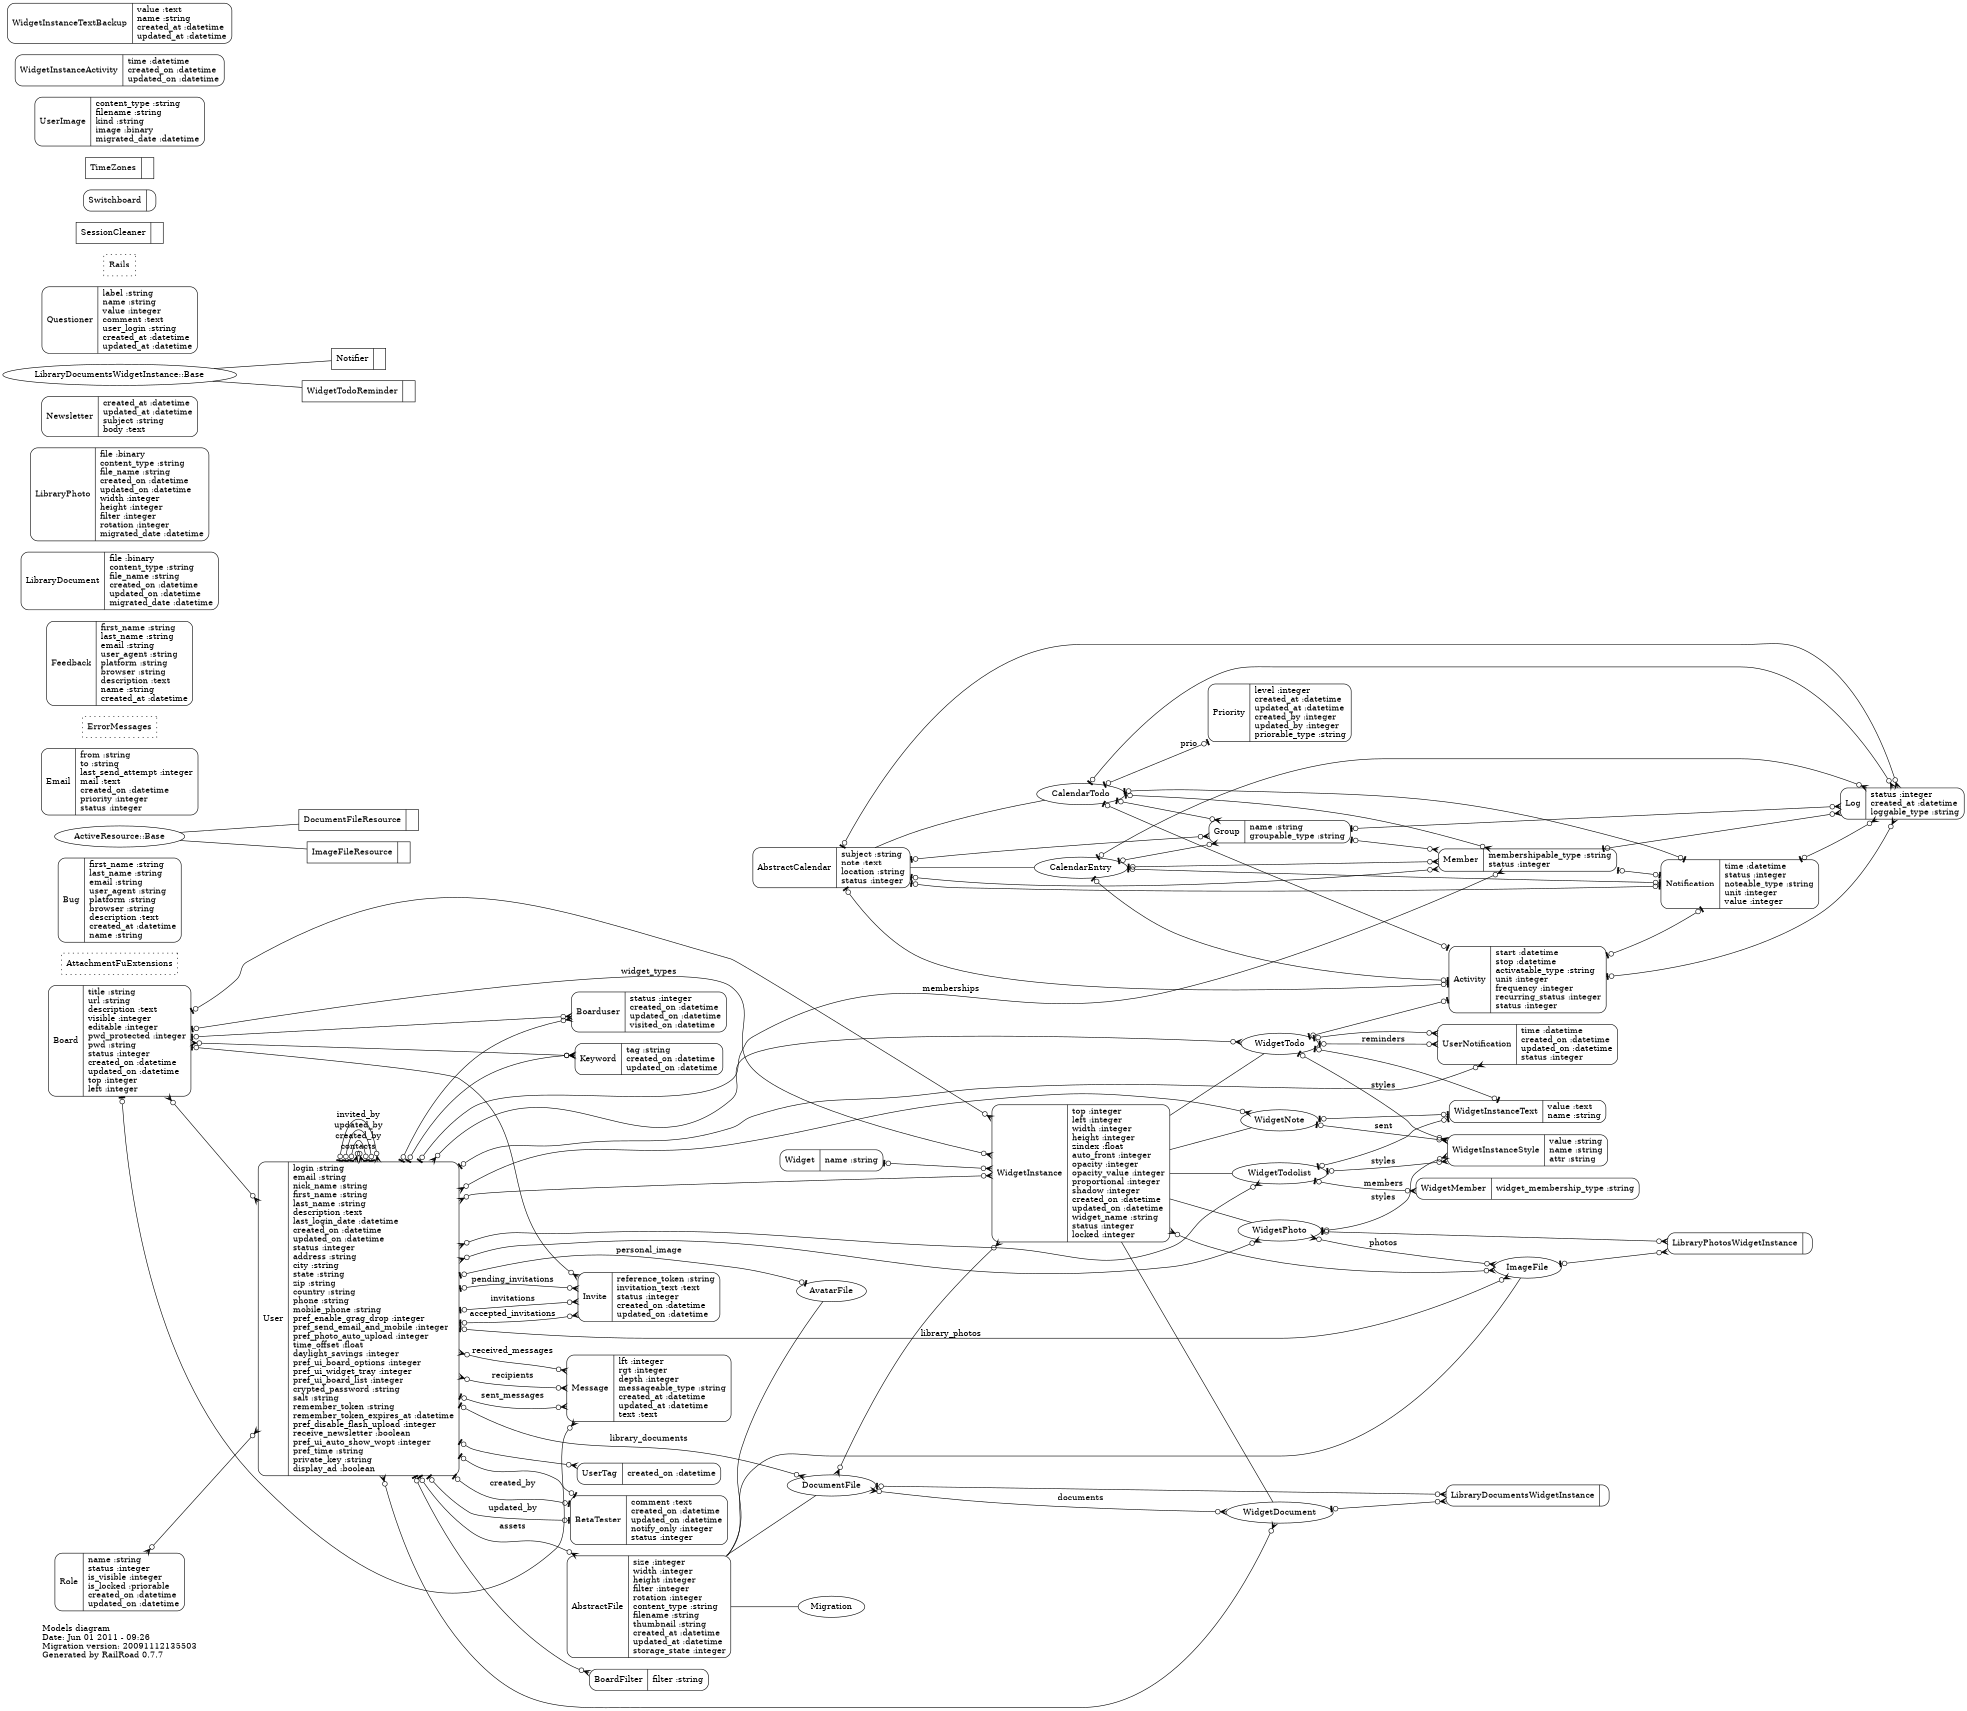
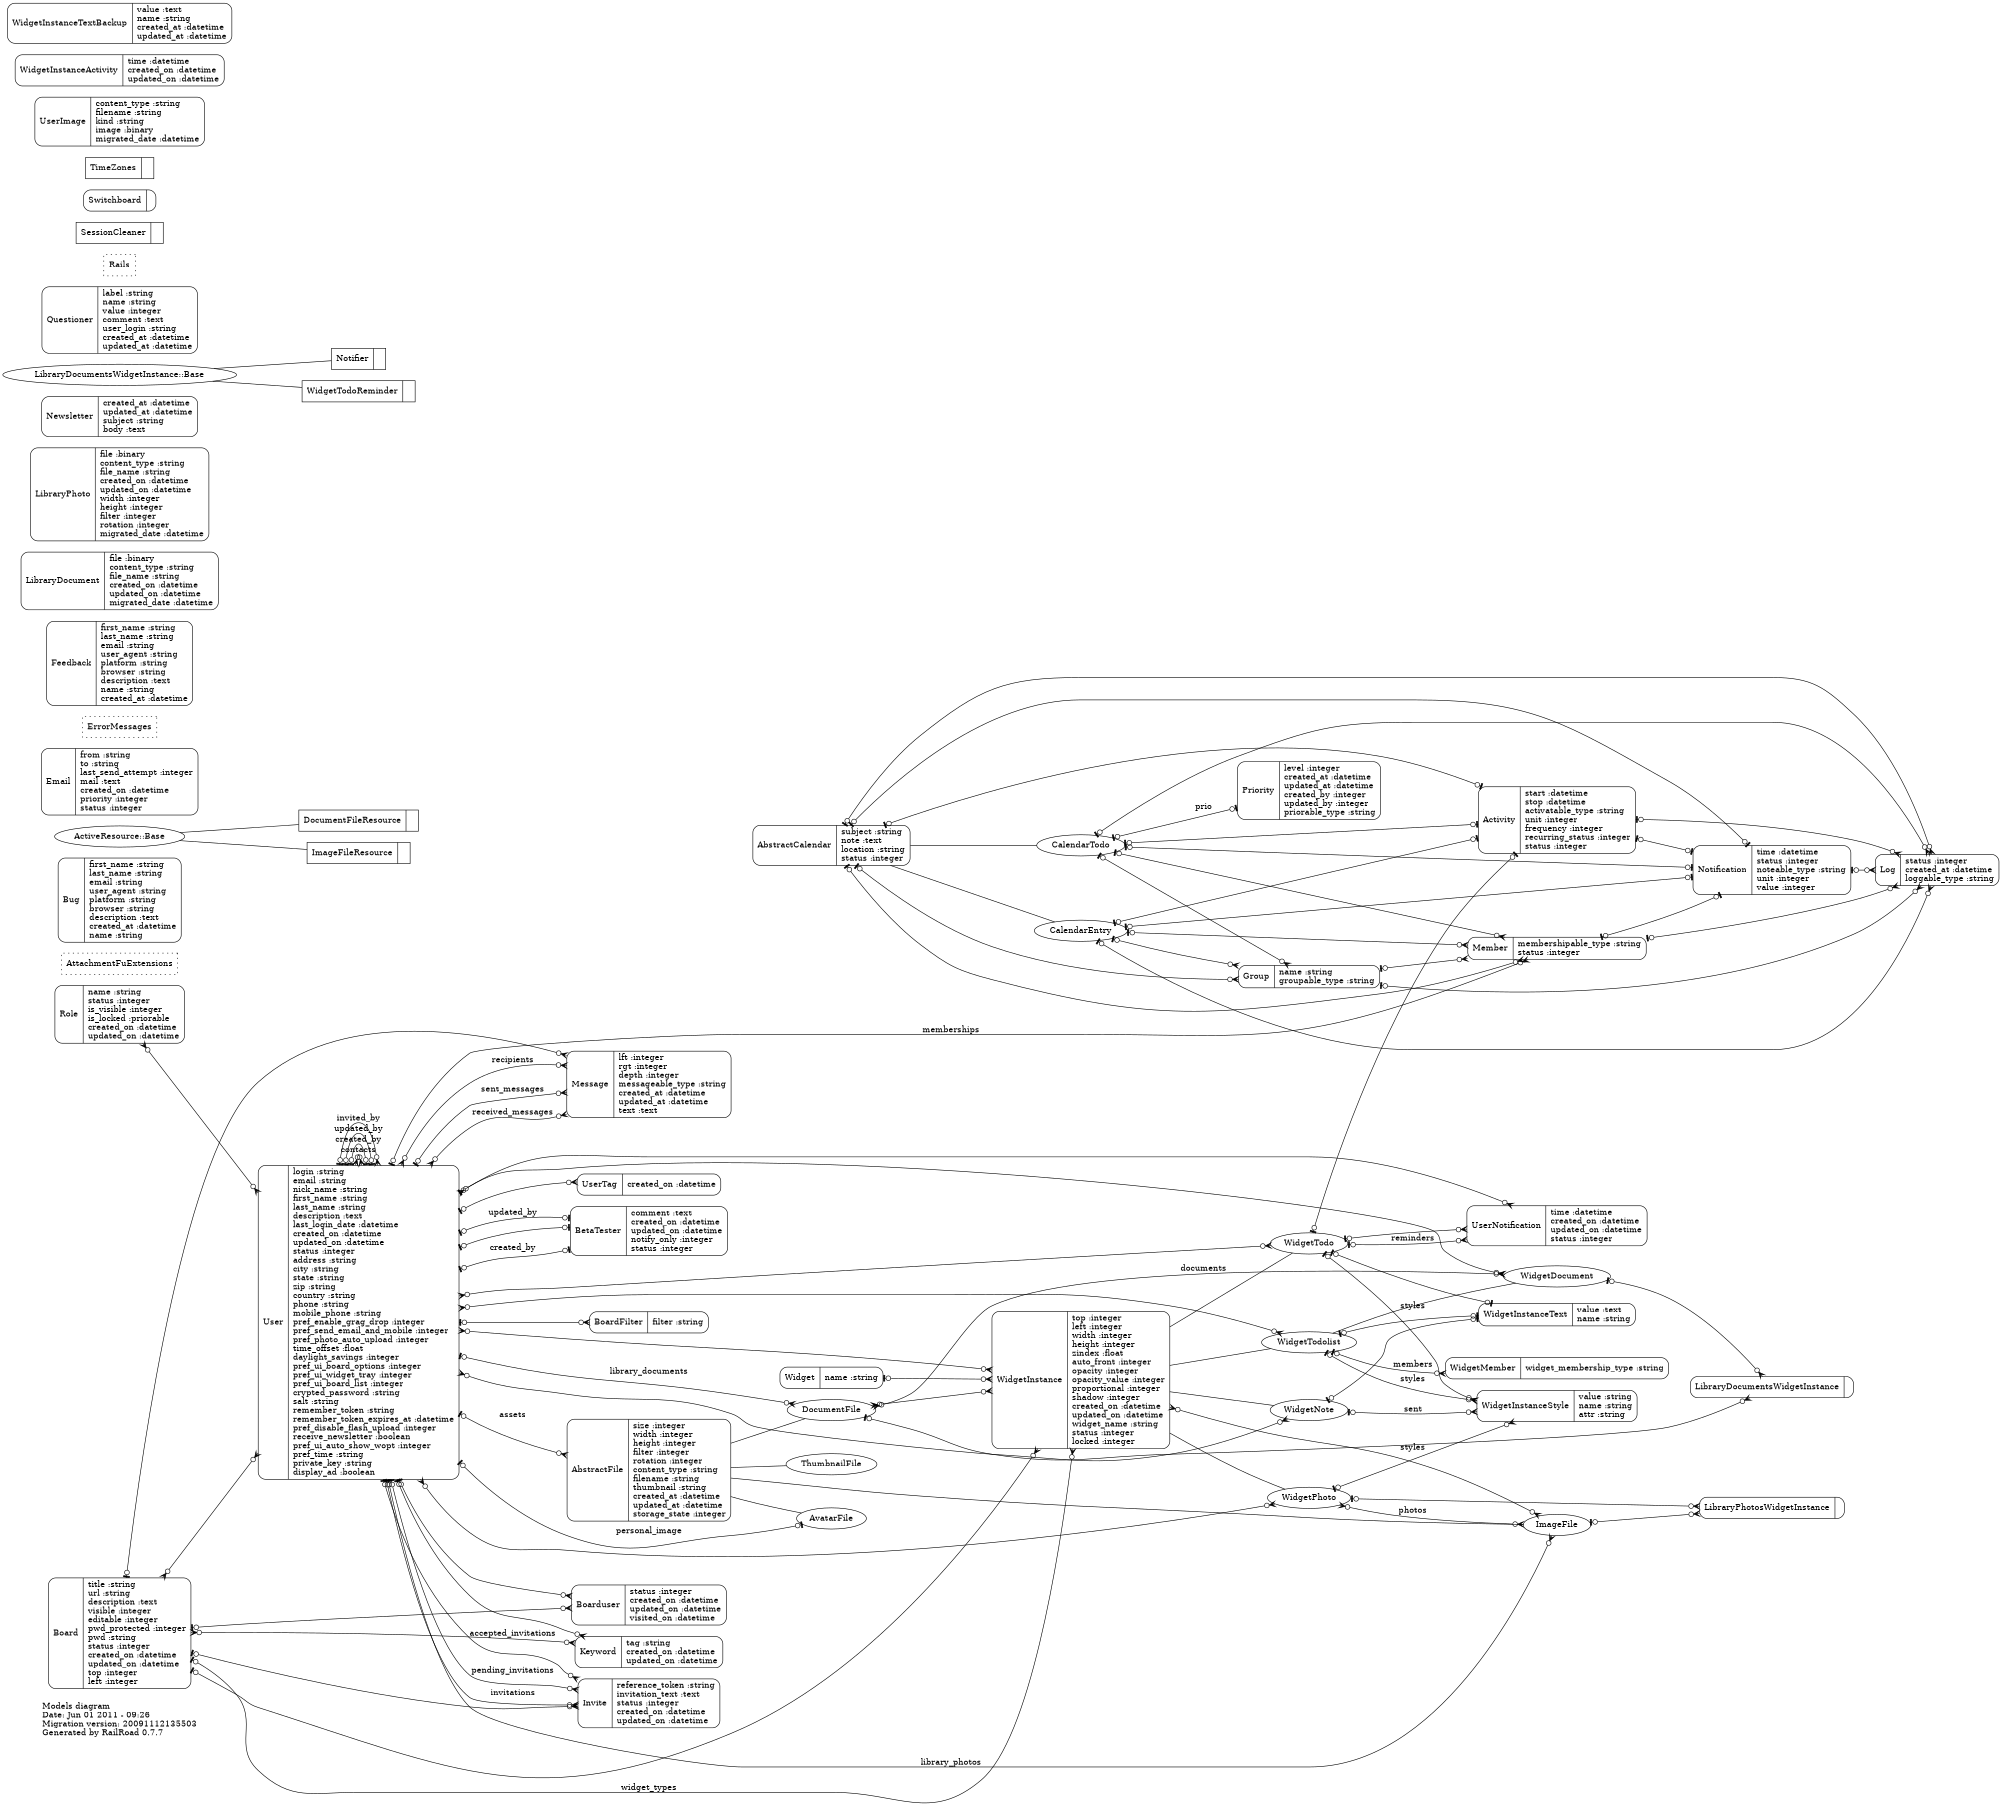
(1197, 1372) -> (1423, 1303)
(832, 1607) -> (832, 1464)
